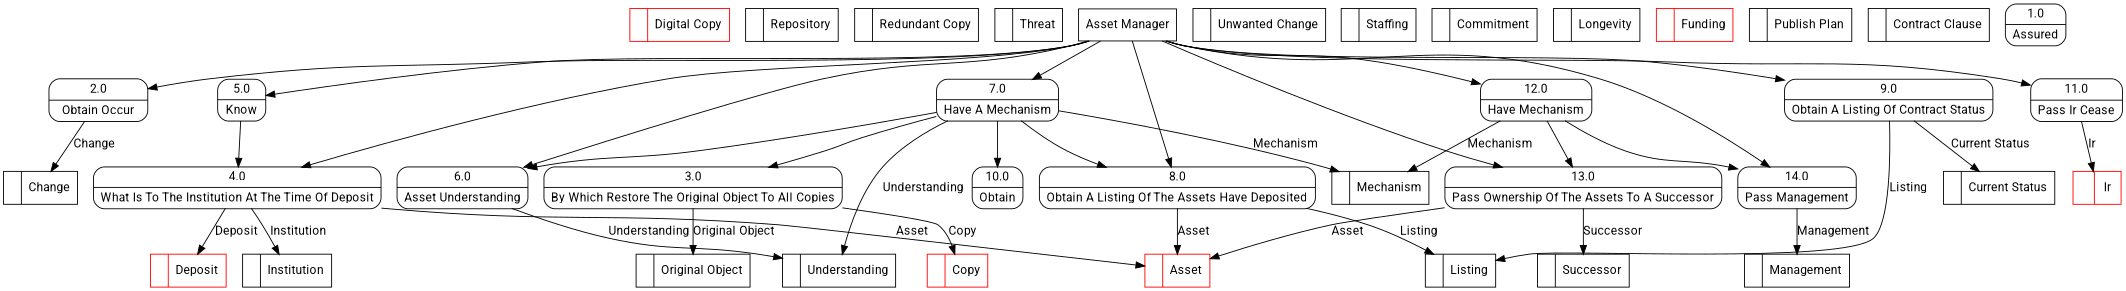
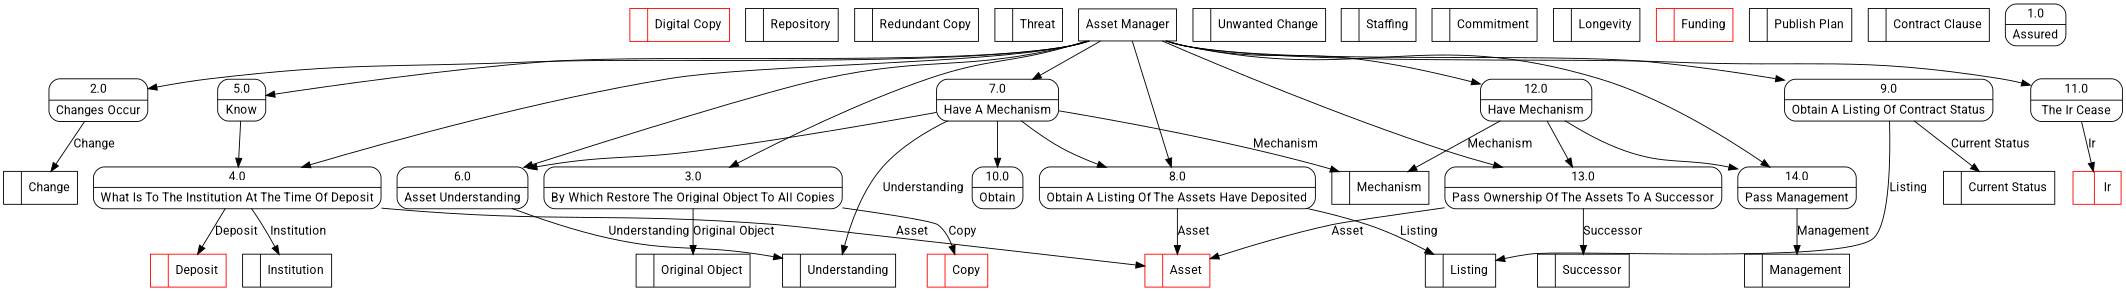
(98, 110) -> (98, 110)
(2077, 110) -> (2077, 110)
(856, 139) -> (907, 87)
